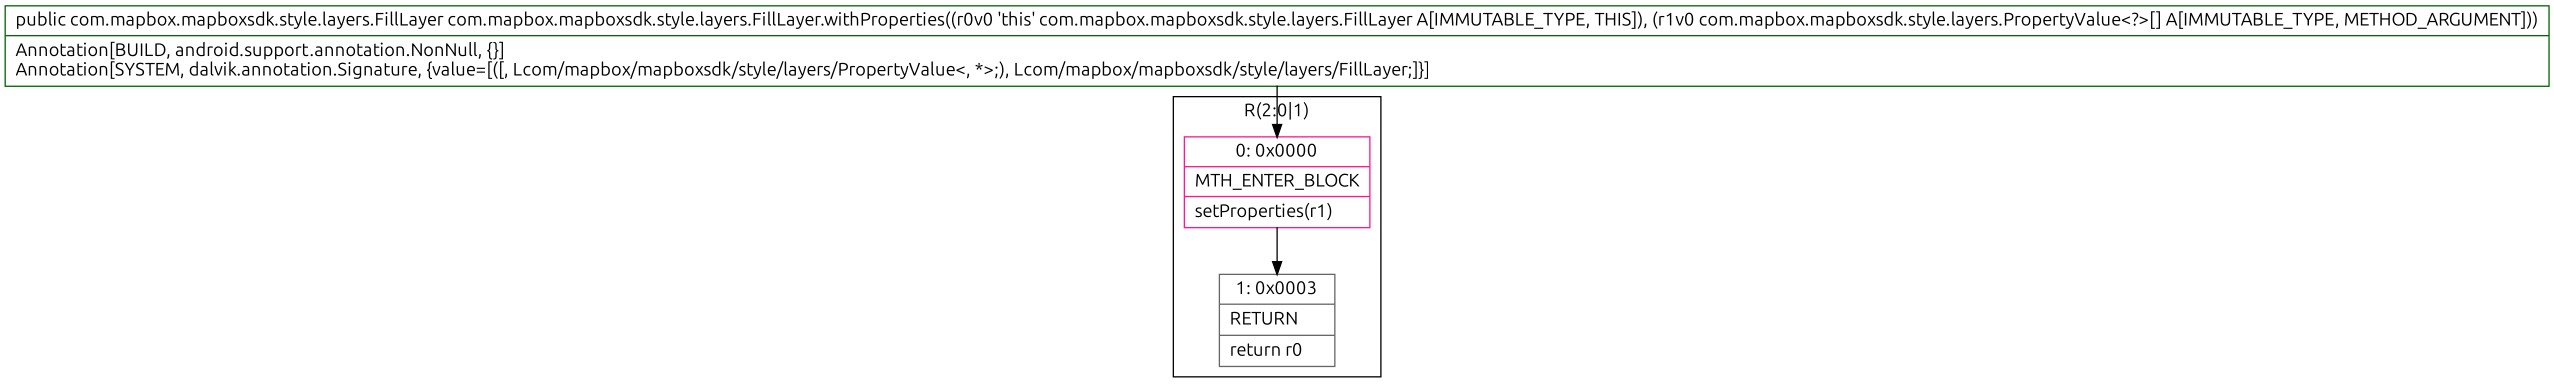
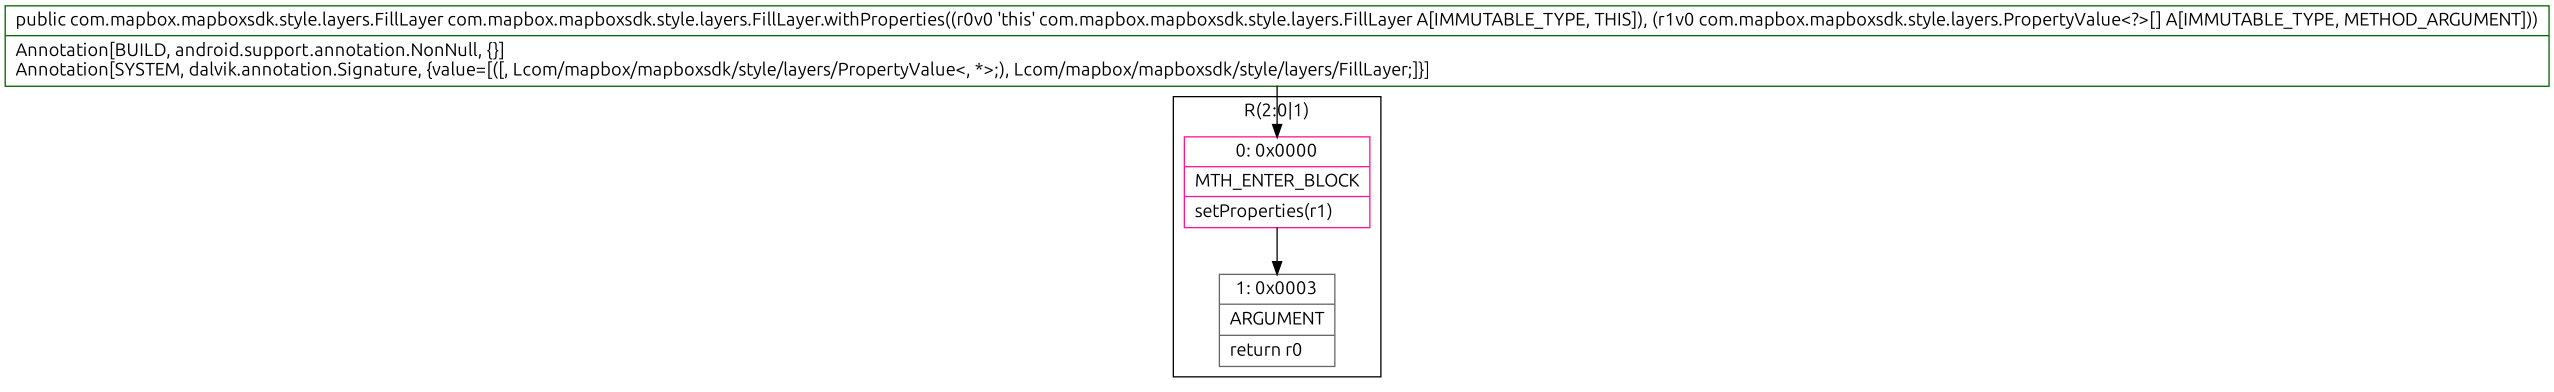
(1264, 319) -> (1277, 319)
